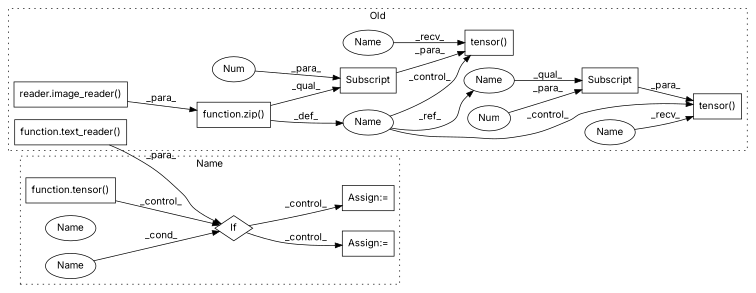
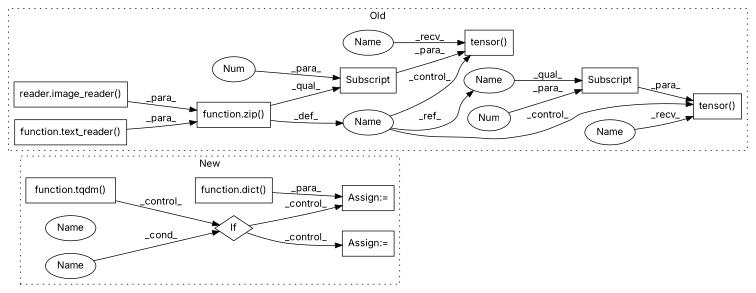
(210, 164) -> (210, 164)
(166, 178) -> (158, 127)
(71, 190) -> (71, 190)
none -> (234, 190)
